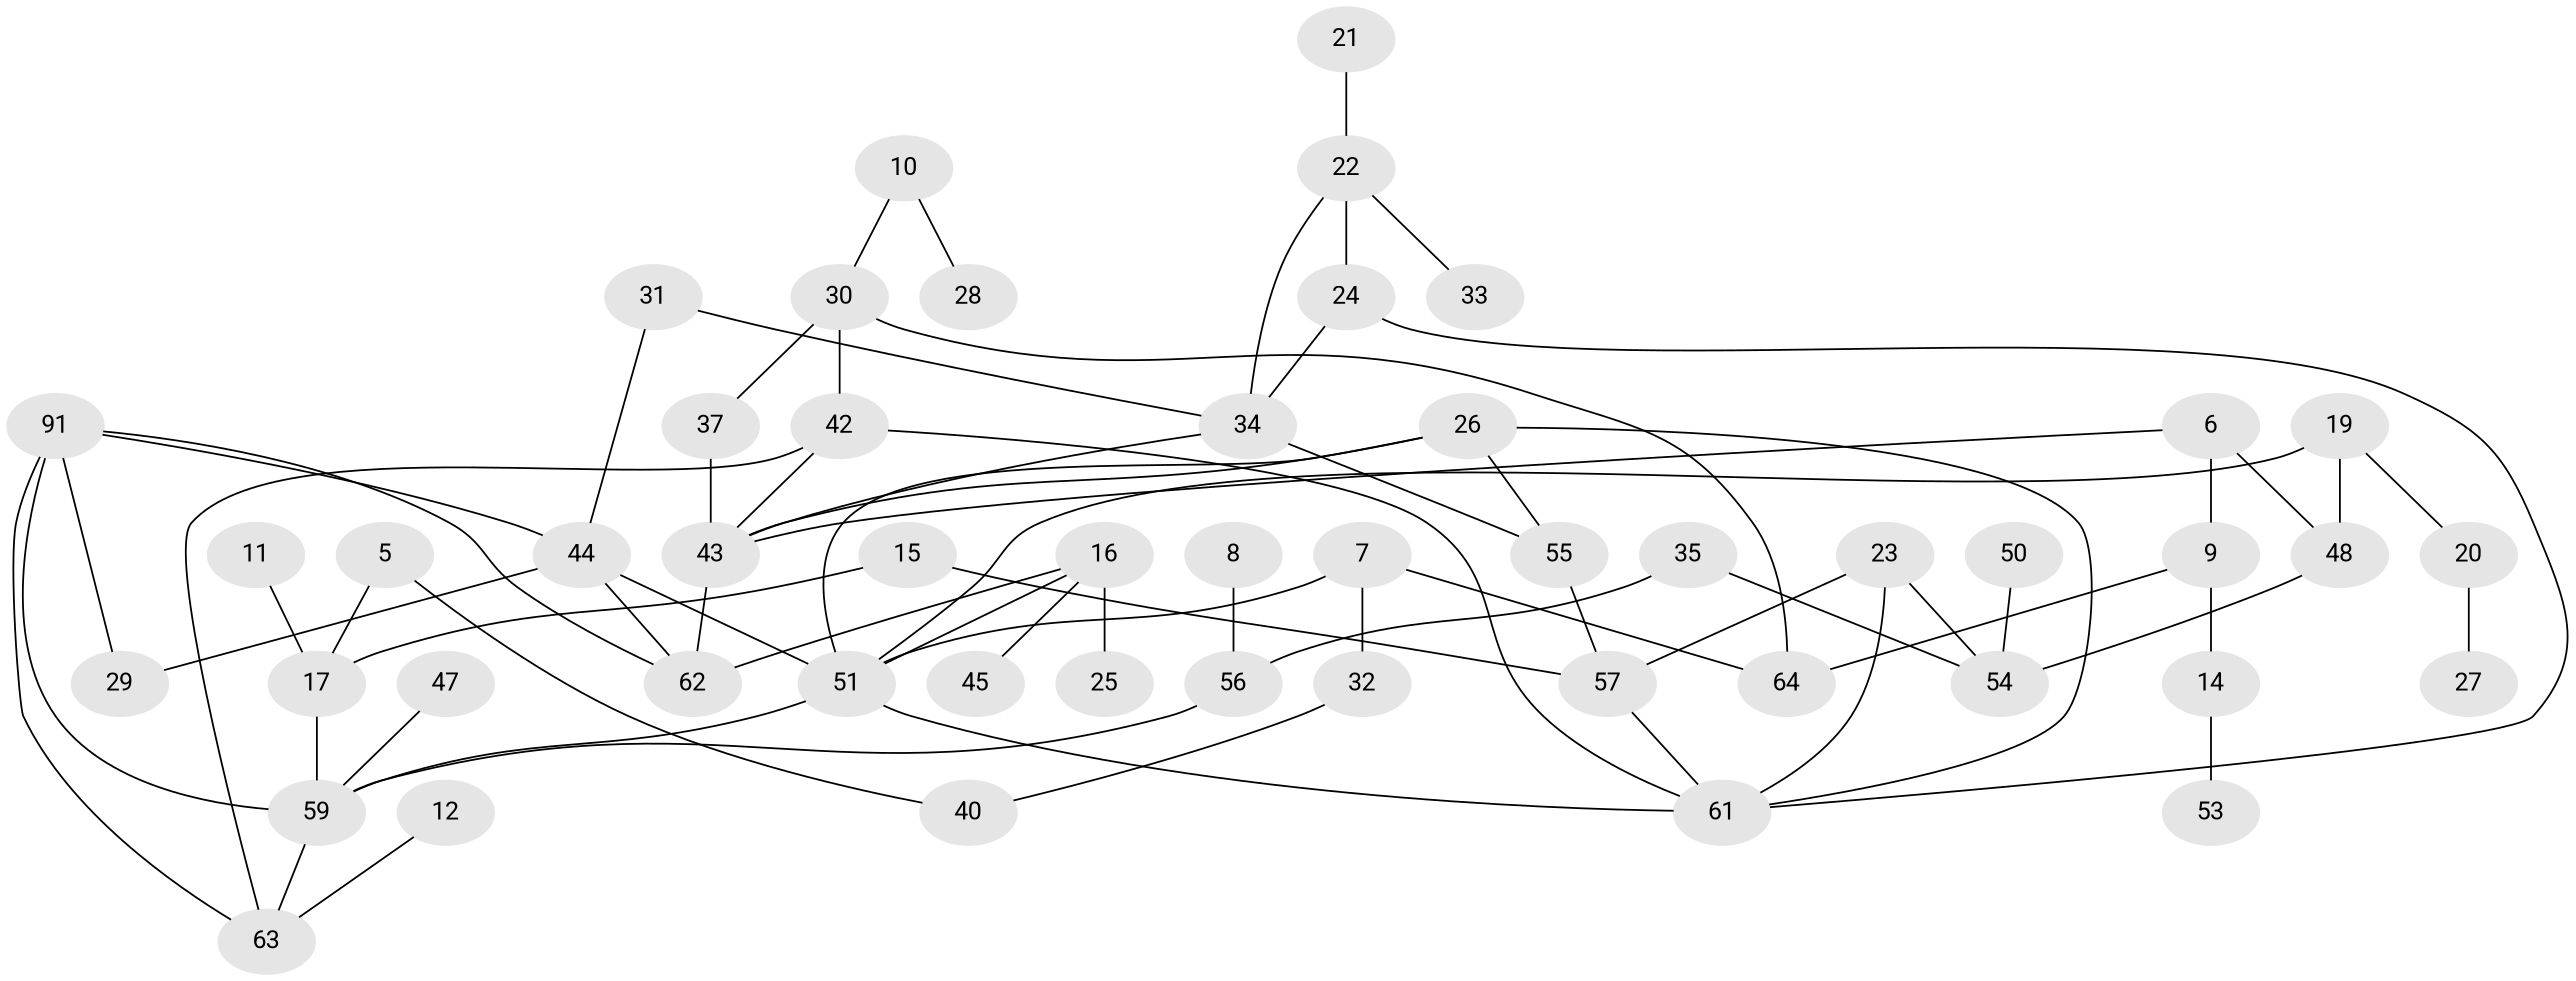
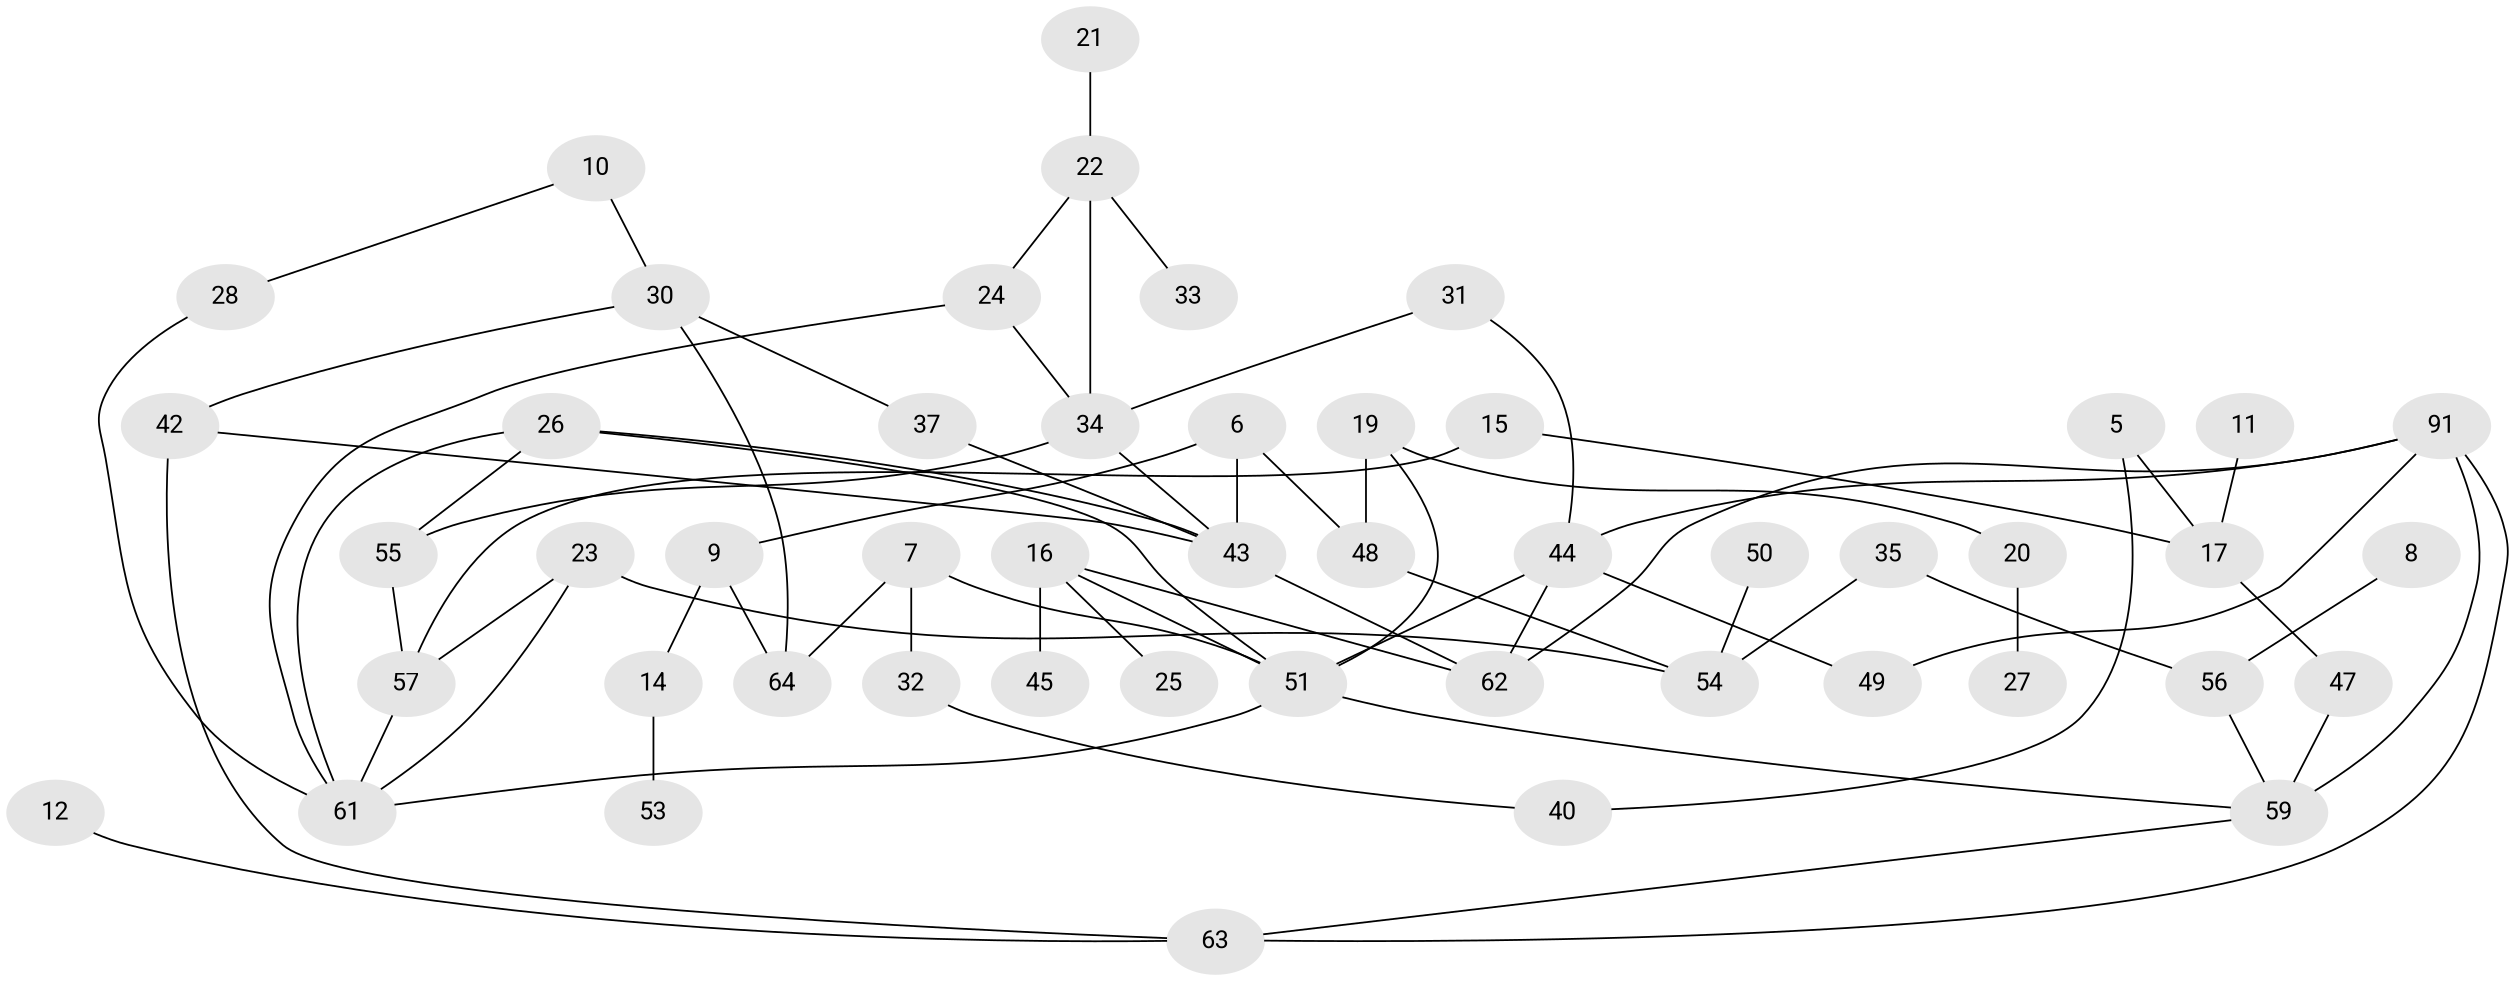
(1353, 493) -> (125, 574)
(120, 684) -> (1873, 684)
(317, 749) -> (2279, 619)
